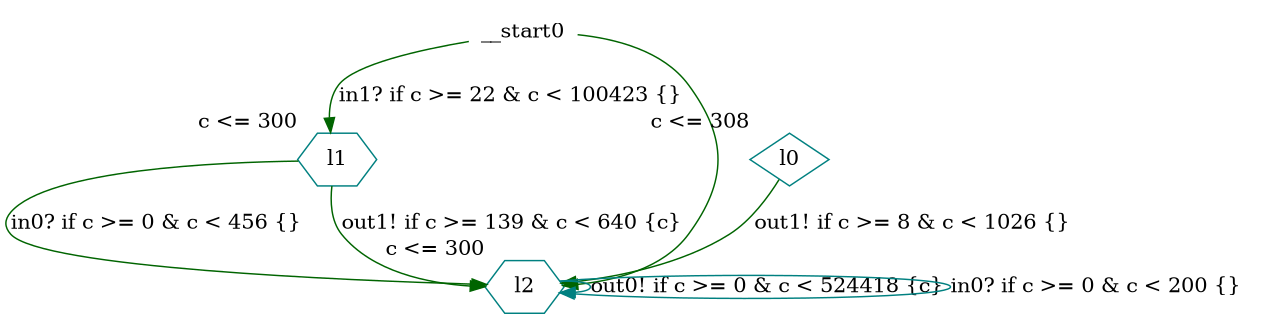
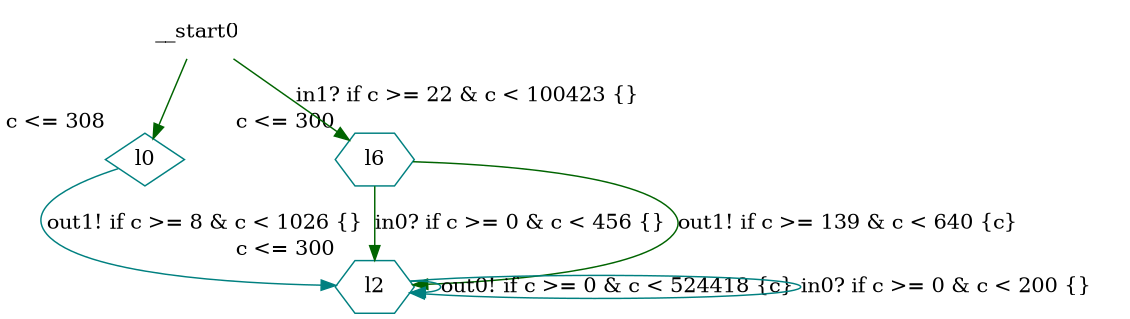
(718, 159) -> (173, 92)
(337, 160) -> (375, 160)
(690, 254) -> (124, 267)
